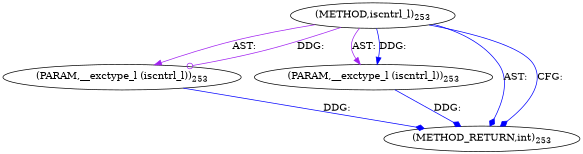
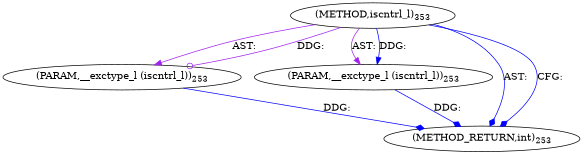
(422, 15) -> (422, 15)
